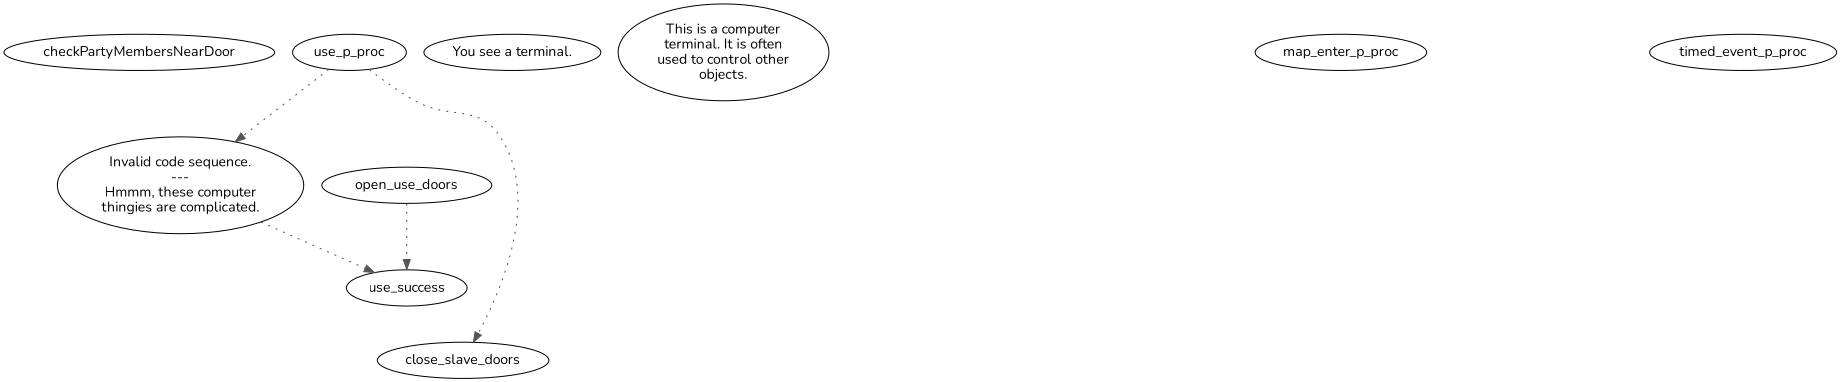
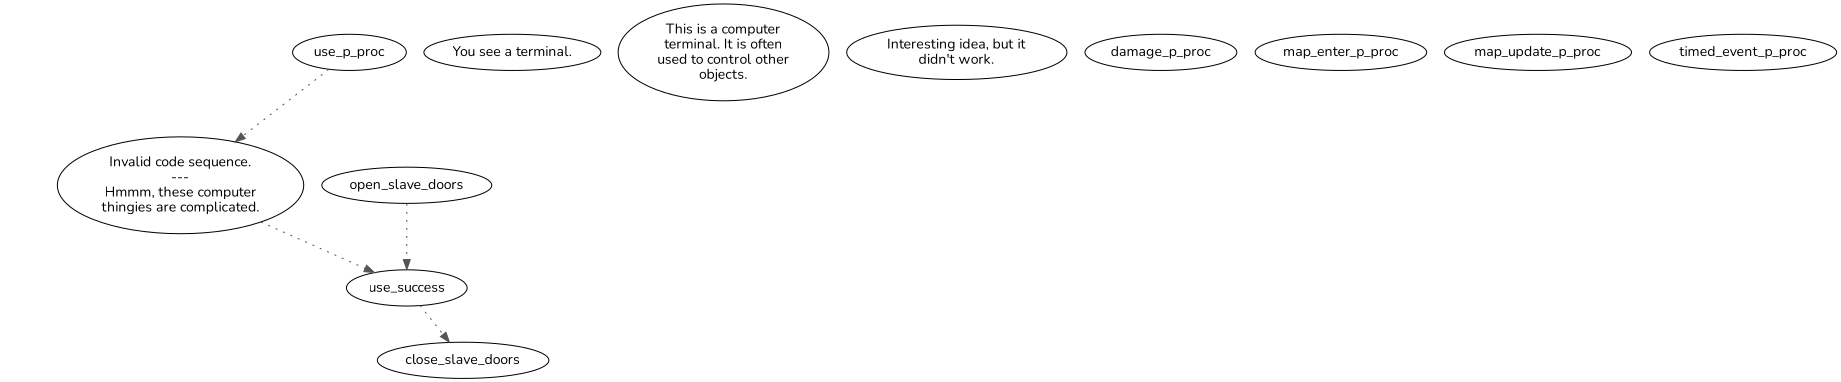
(139, 52) -> none
none -> (957, 52)
none -> (1161, 52)
none -> (1538, 52)
(512, 162) -> (432, 320)
(407, 185) -> (407, 185)
